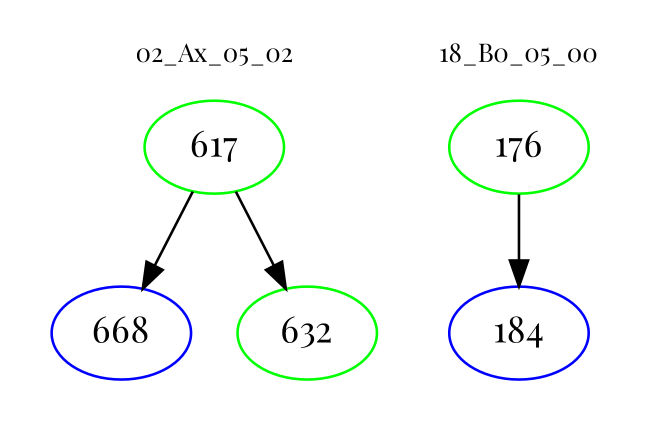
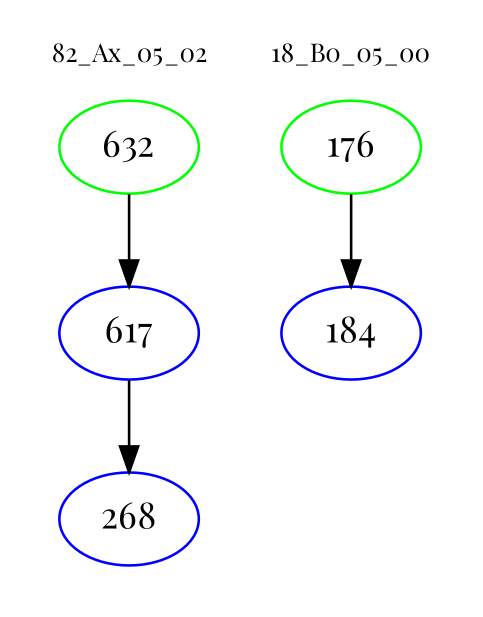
(214, 56) -> (130, 56)
(214, 147) -> (129, 333)
(255, 229) -> (129, 227)
(121, 333) -> (129, 519)
